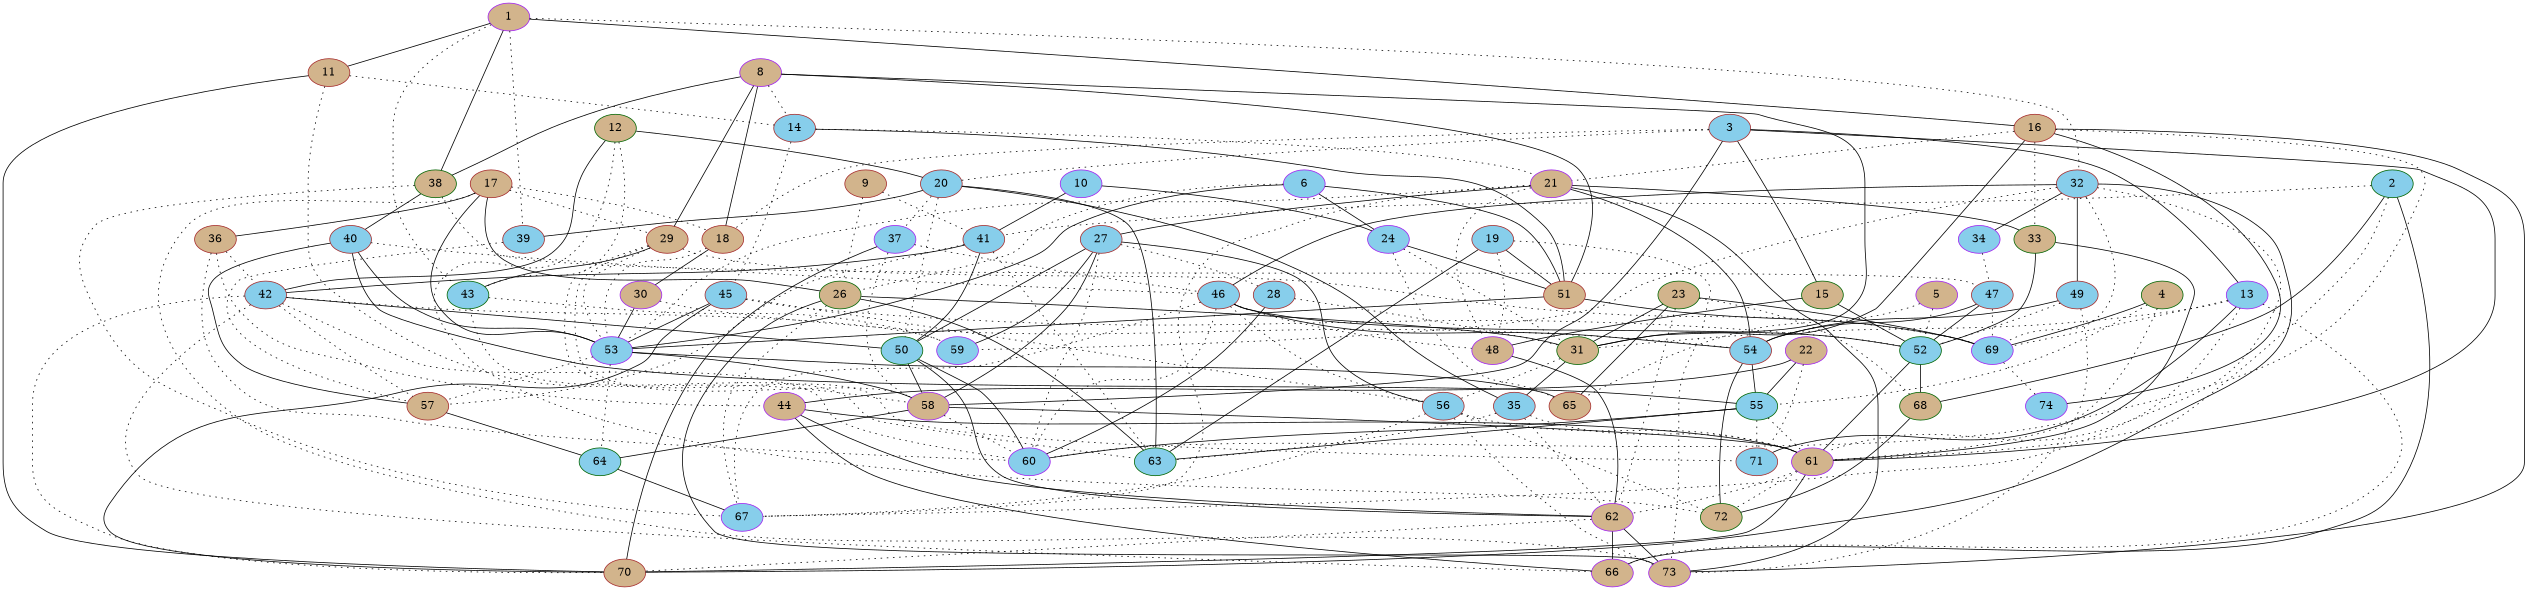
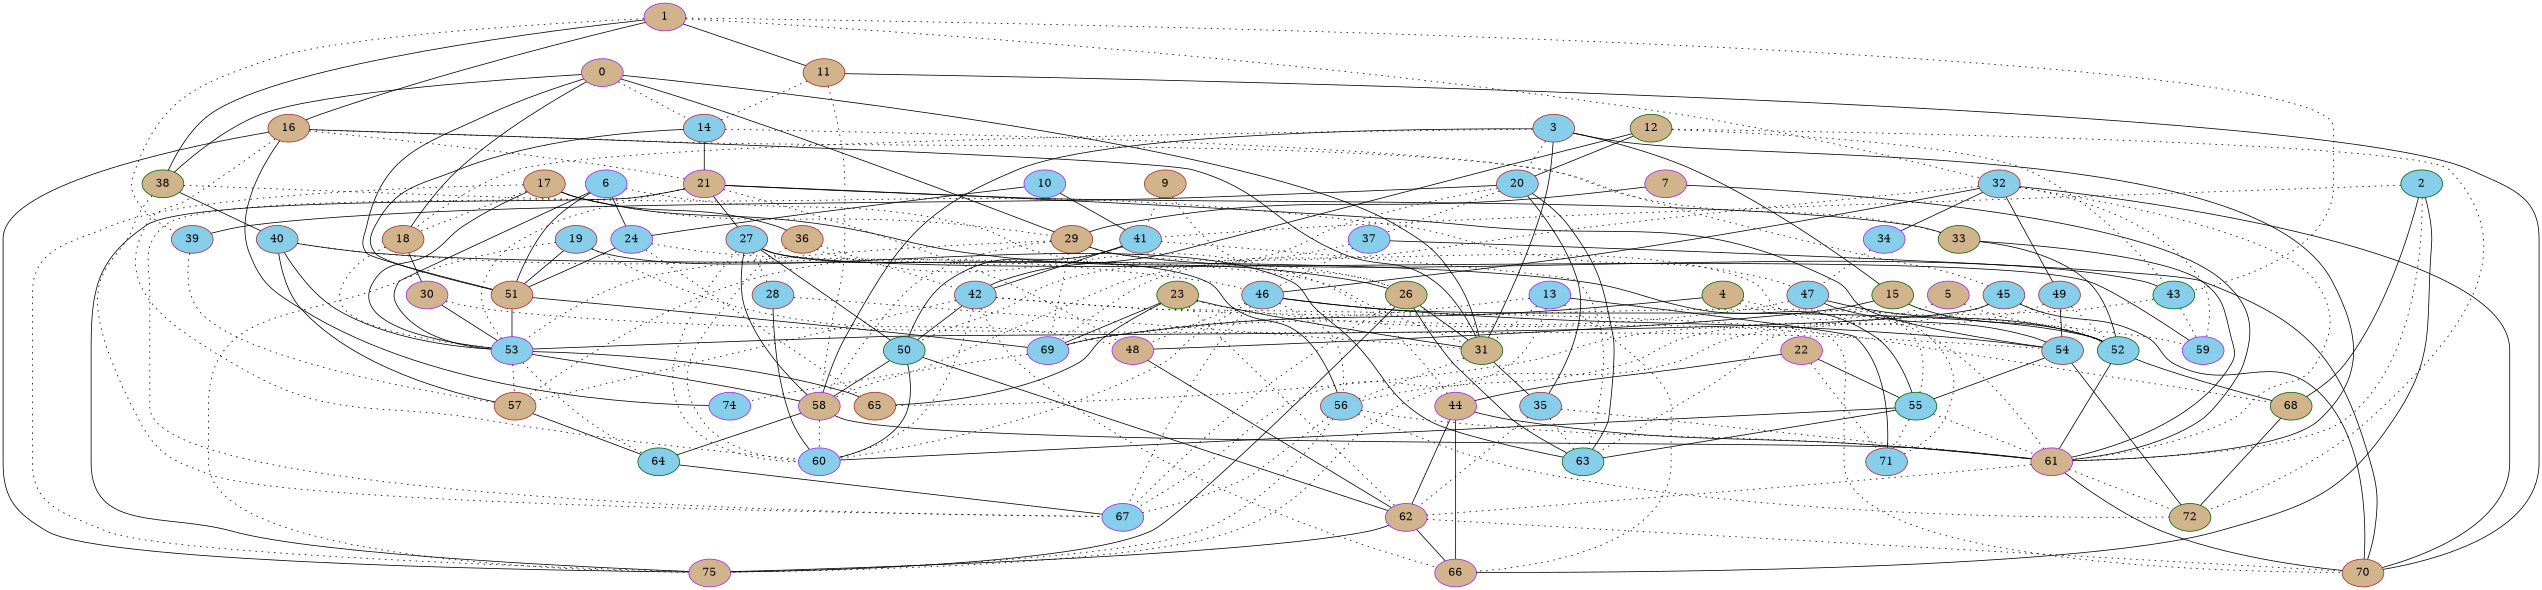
(761, 73) -> (602, 73)
(1177, 139) -> (704, 156)
(2003, 148) -> (1537, 223)
none -> (1666, 184)
(1670, 573) -> (710, 573)
